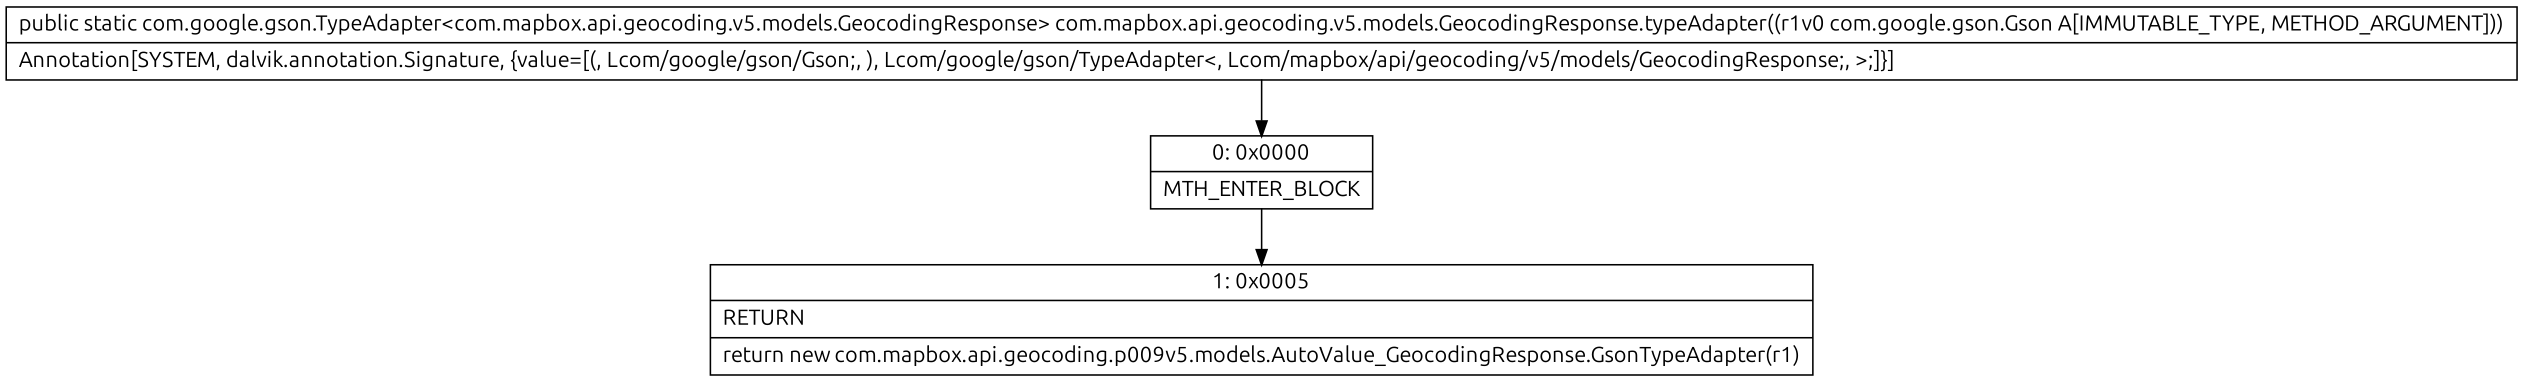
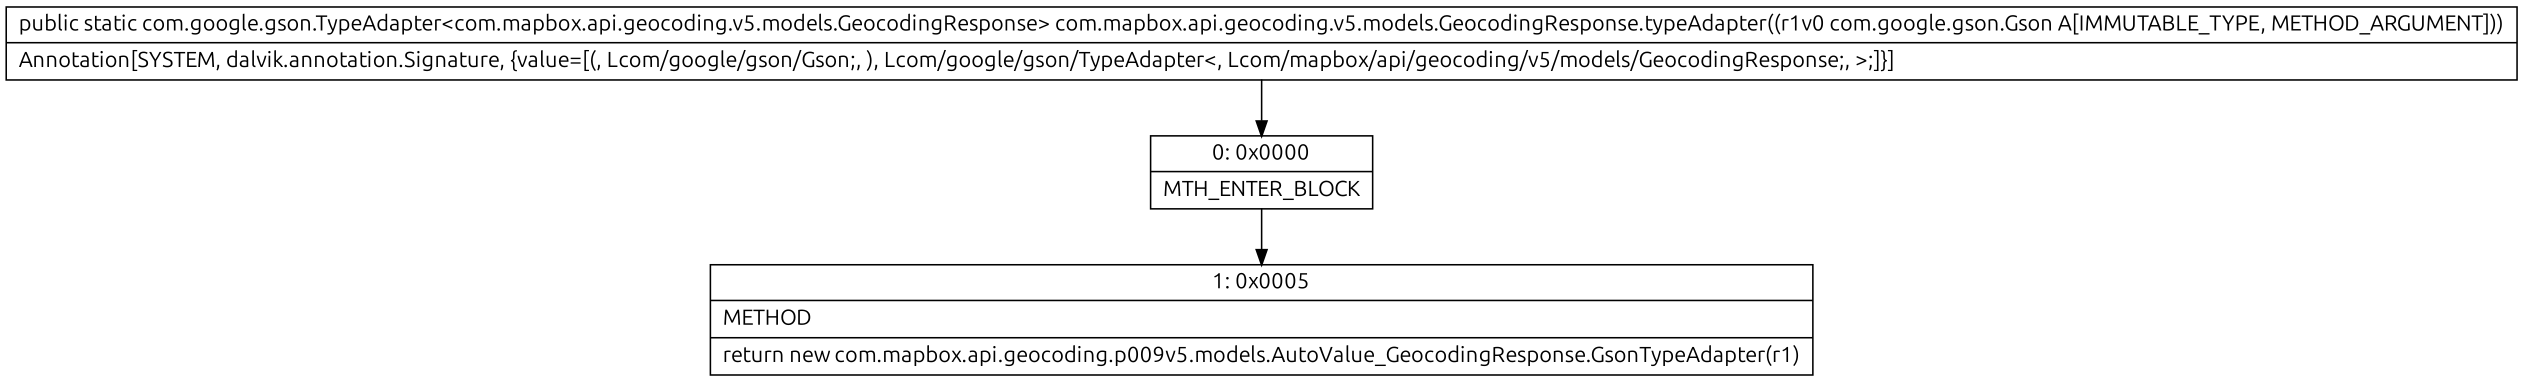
(764, 318) -> (768, 318)
